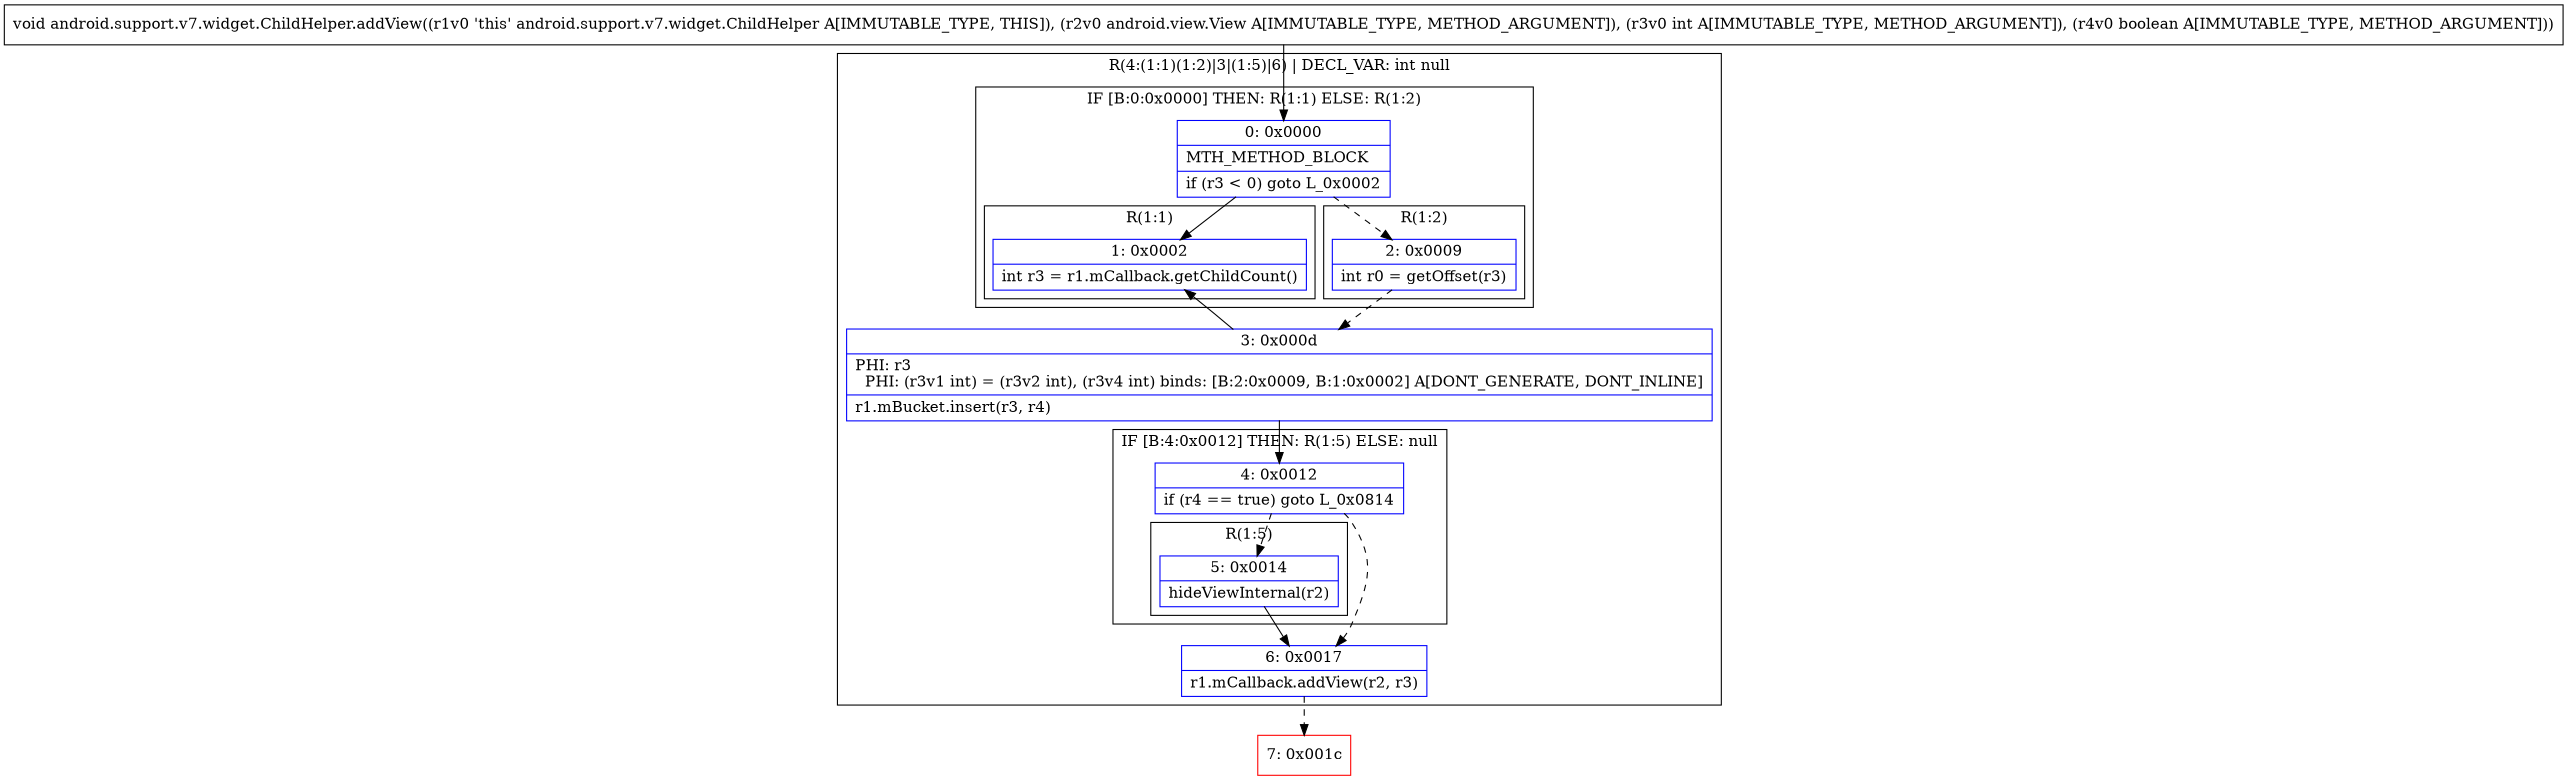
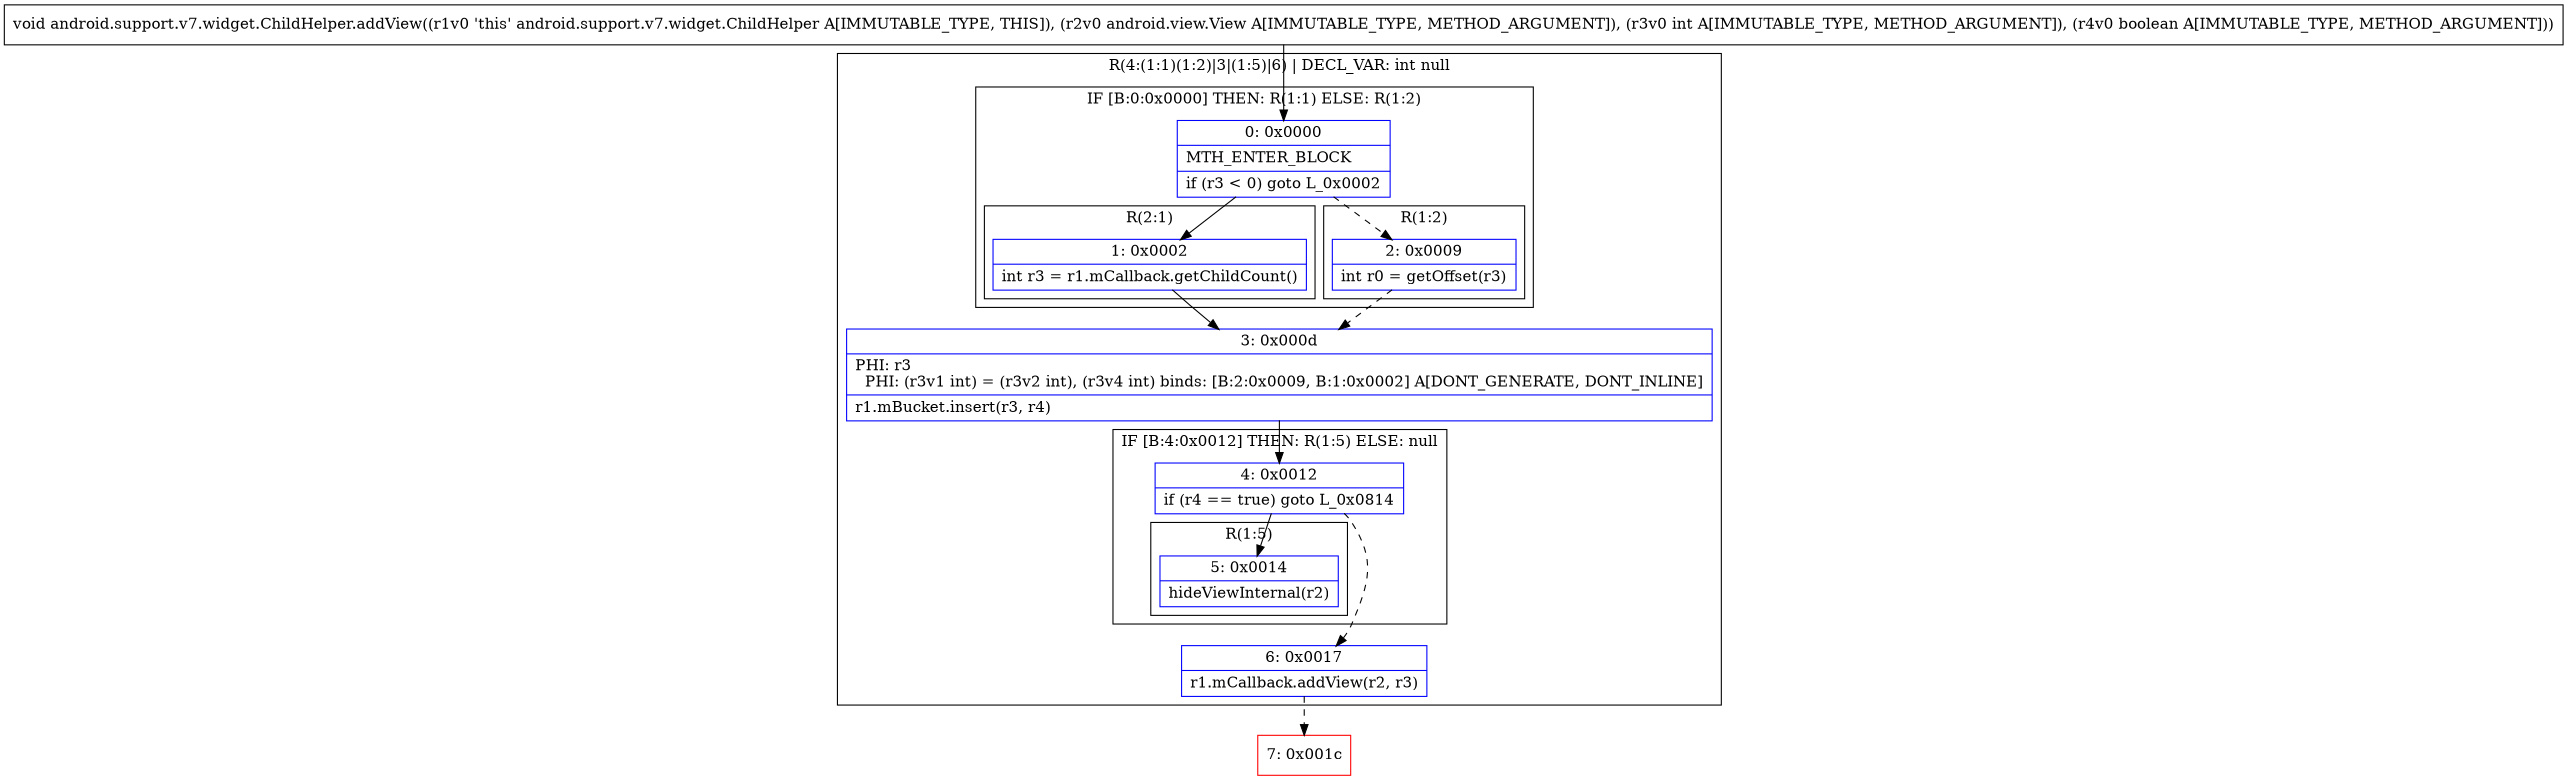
(1277, 158) -> (1269, 158)
(1150, 218) -> (1150, 218)
(1215, 315) -> (1201, 314)
(1266, 530) -> (1266, 530)
(1274, 622) -> none
